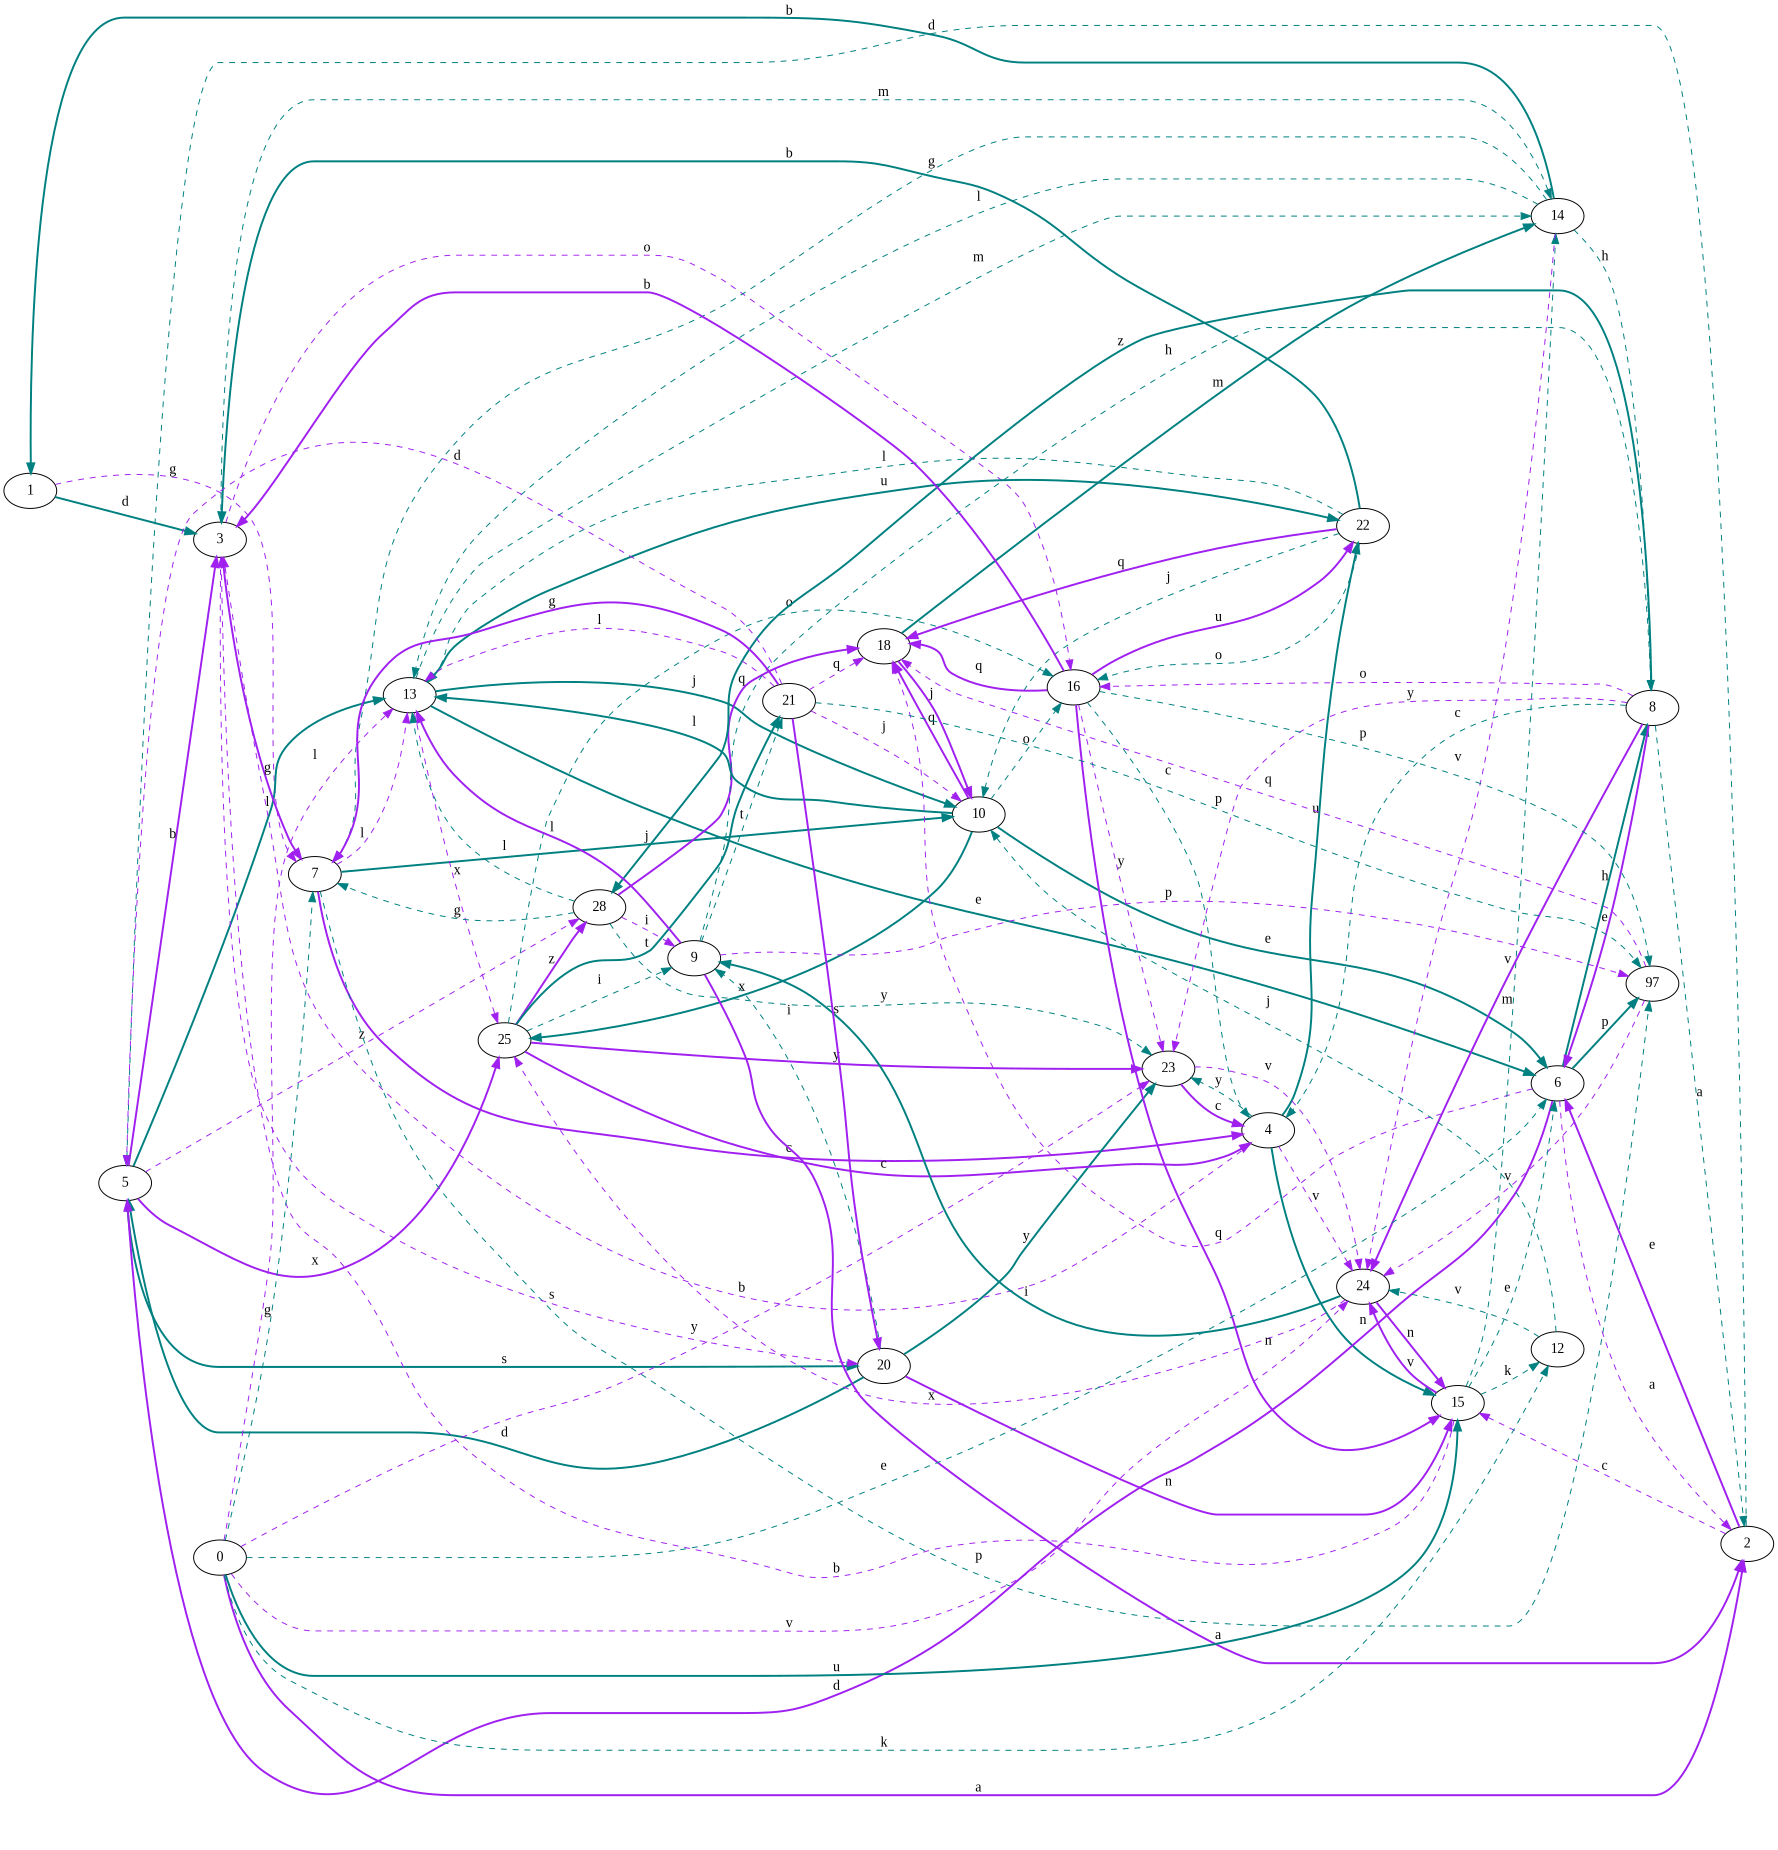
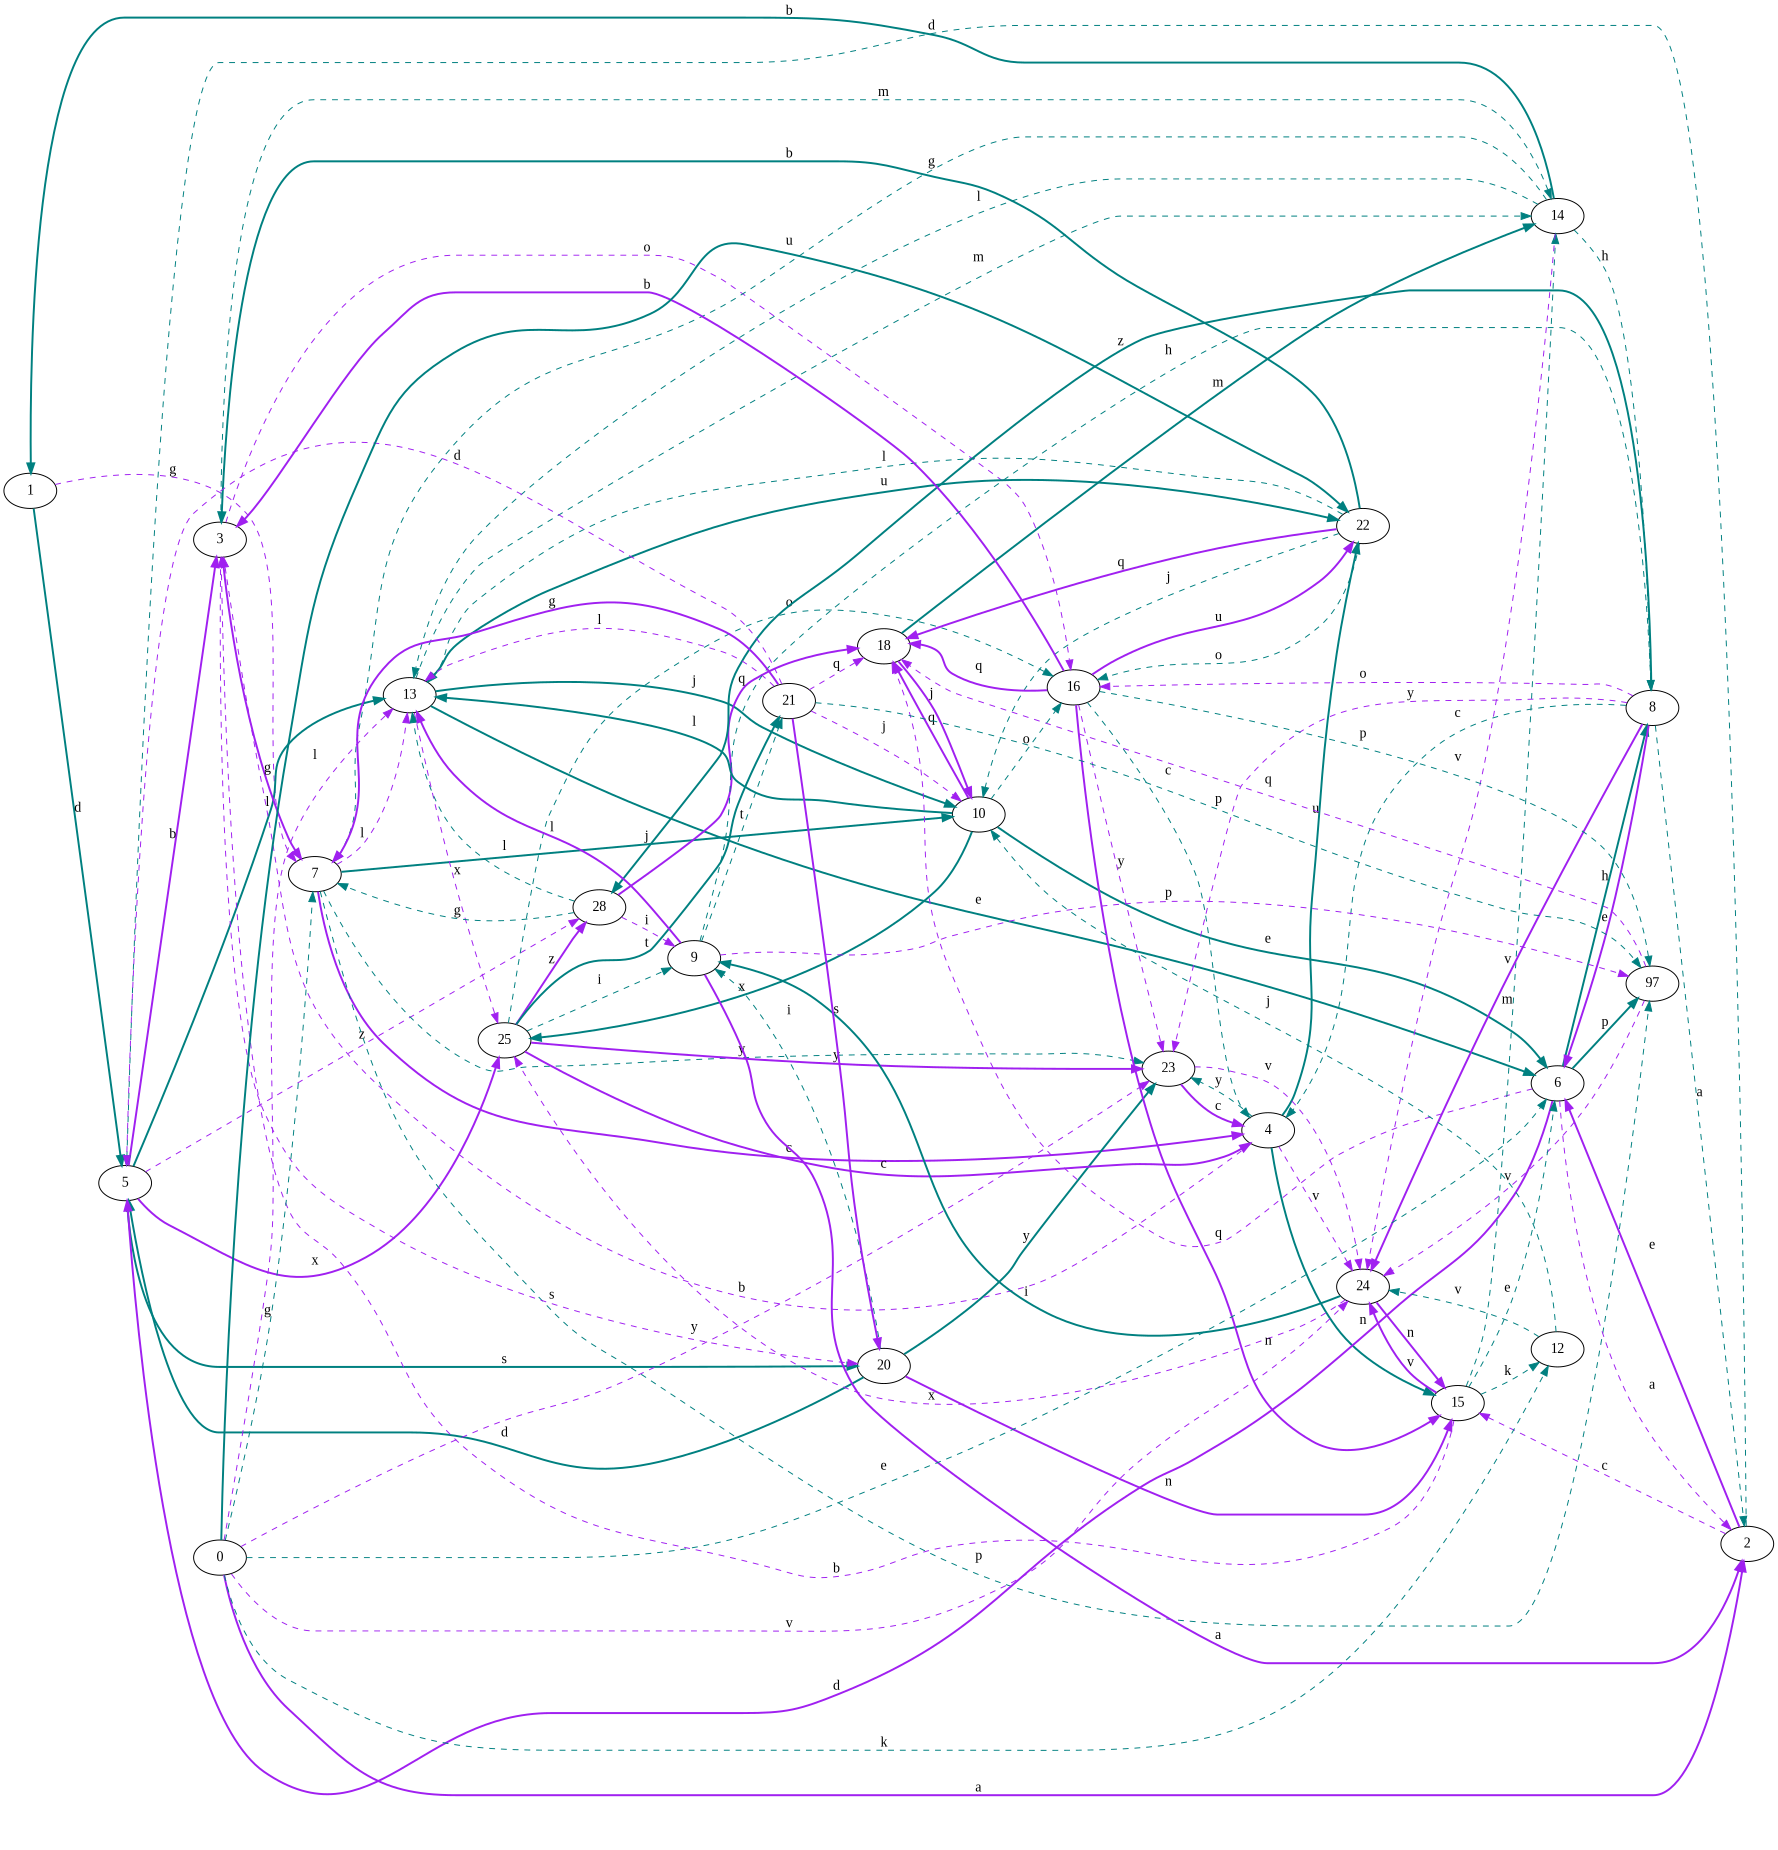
(120, 514) -> (77, 832)
(866, 1006) -> (664, 1061)
(839, 1675) -> (351, 499)
